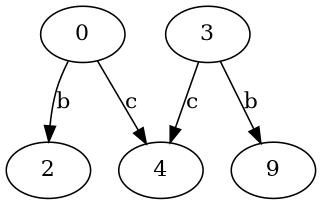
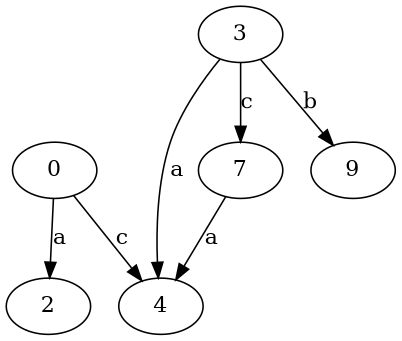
(64, 102) -> (60, 238)
(192, 102) -> (177, 170)
none -> (241, 170)
